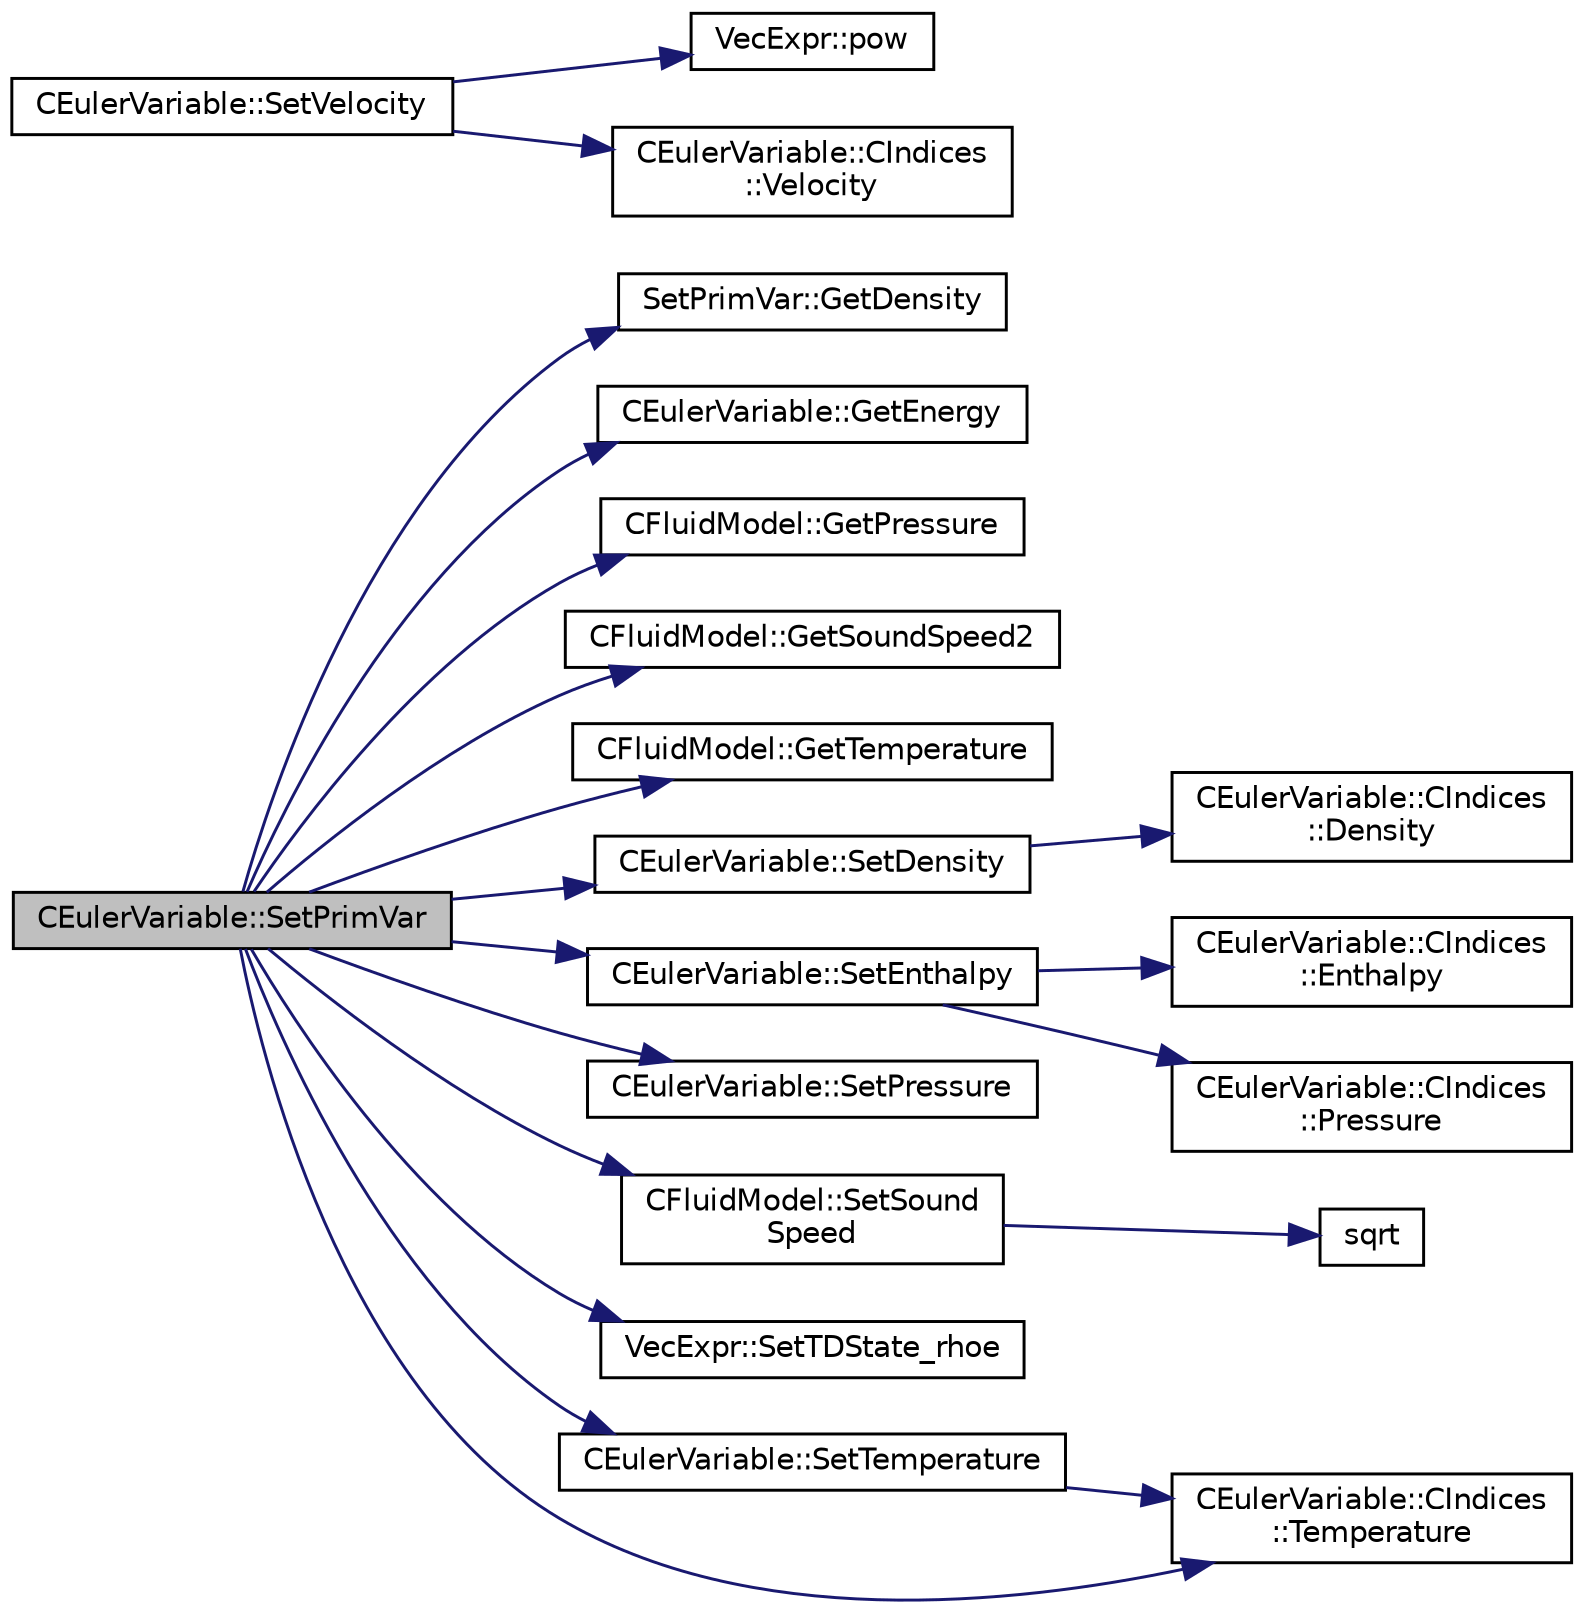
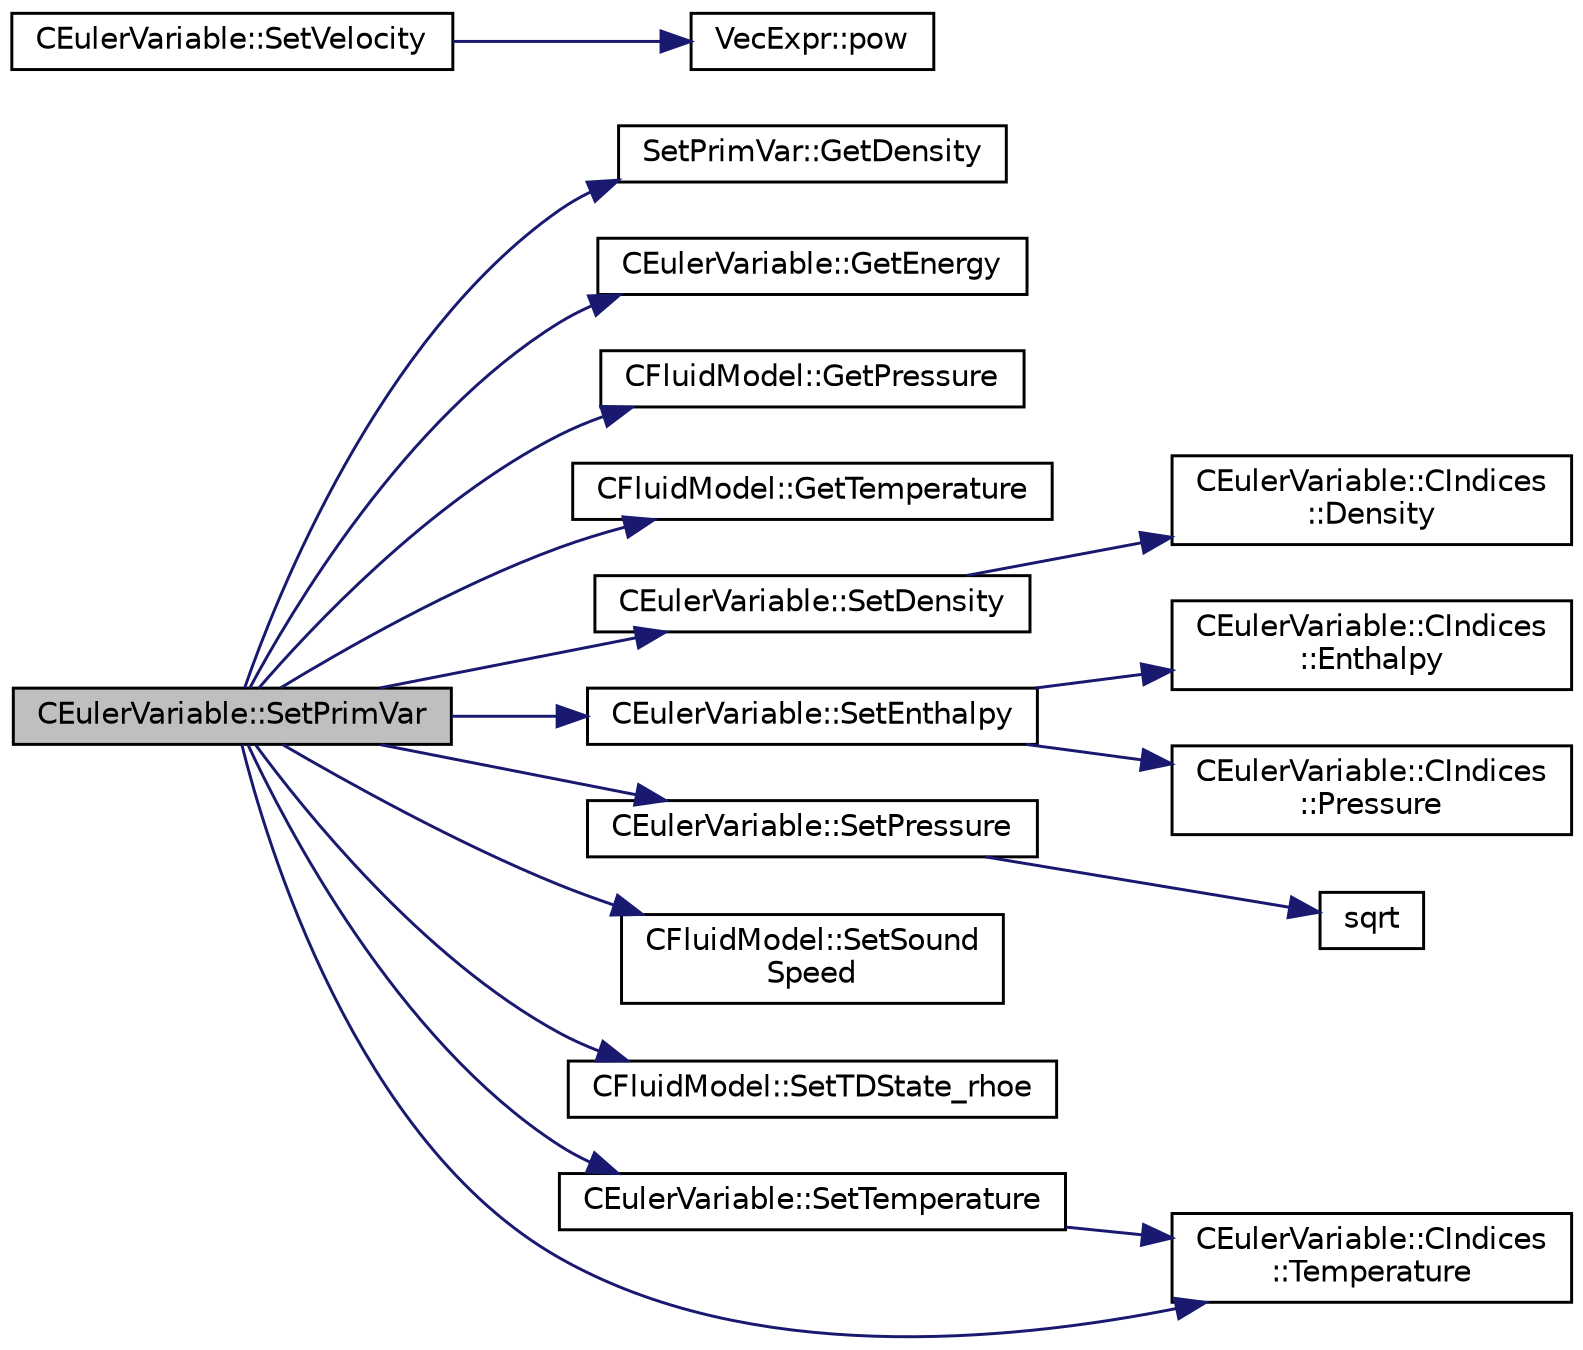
(812, 172) -> none
(812, 639) -> none
(1146, 1230) -> (1137, 882)
(812, 1350) -> (812, 1089)
